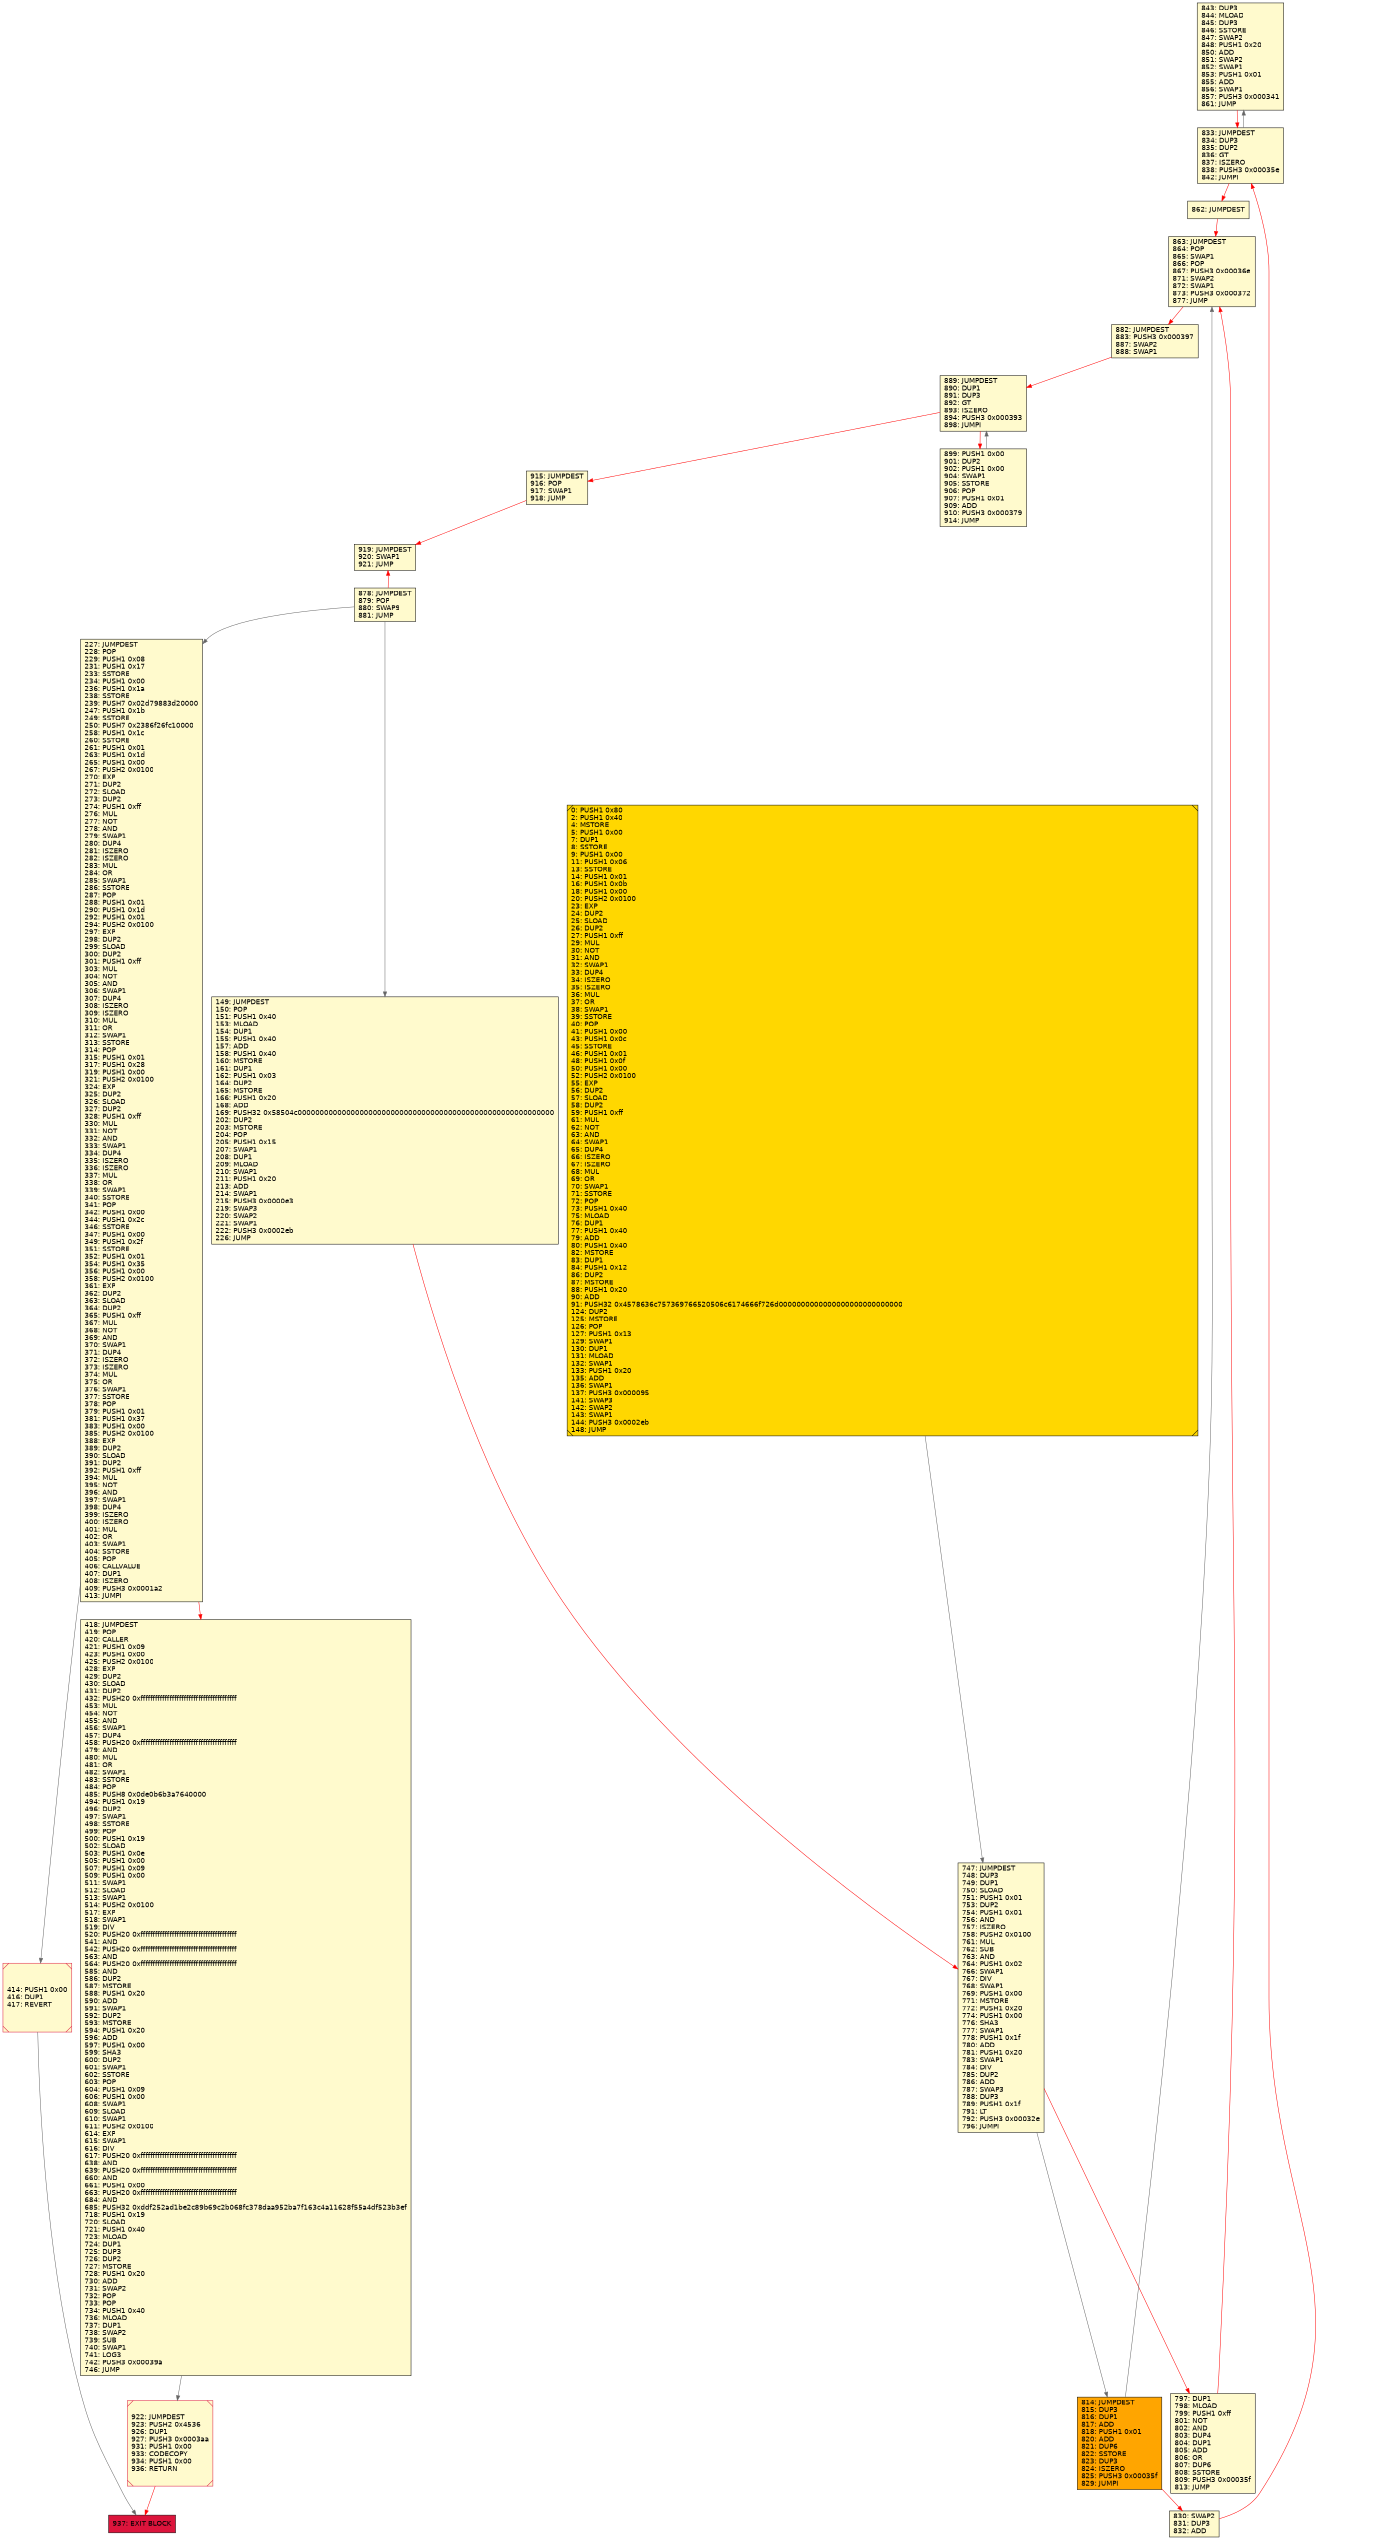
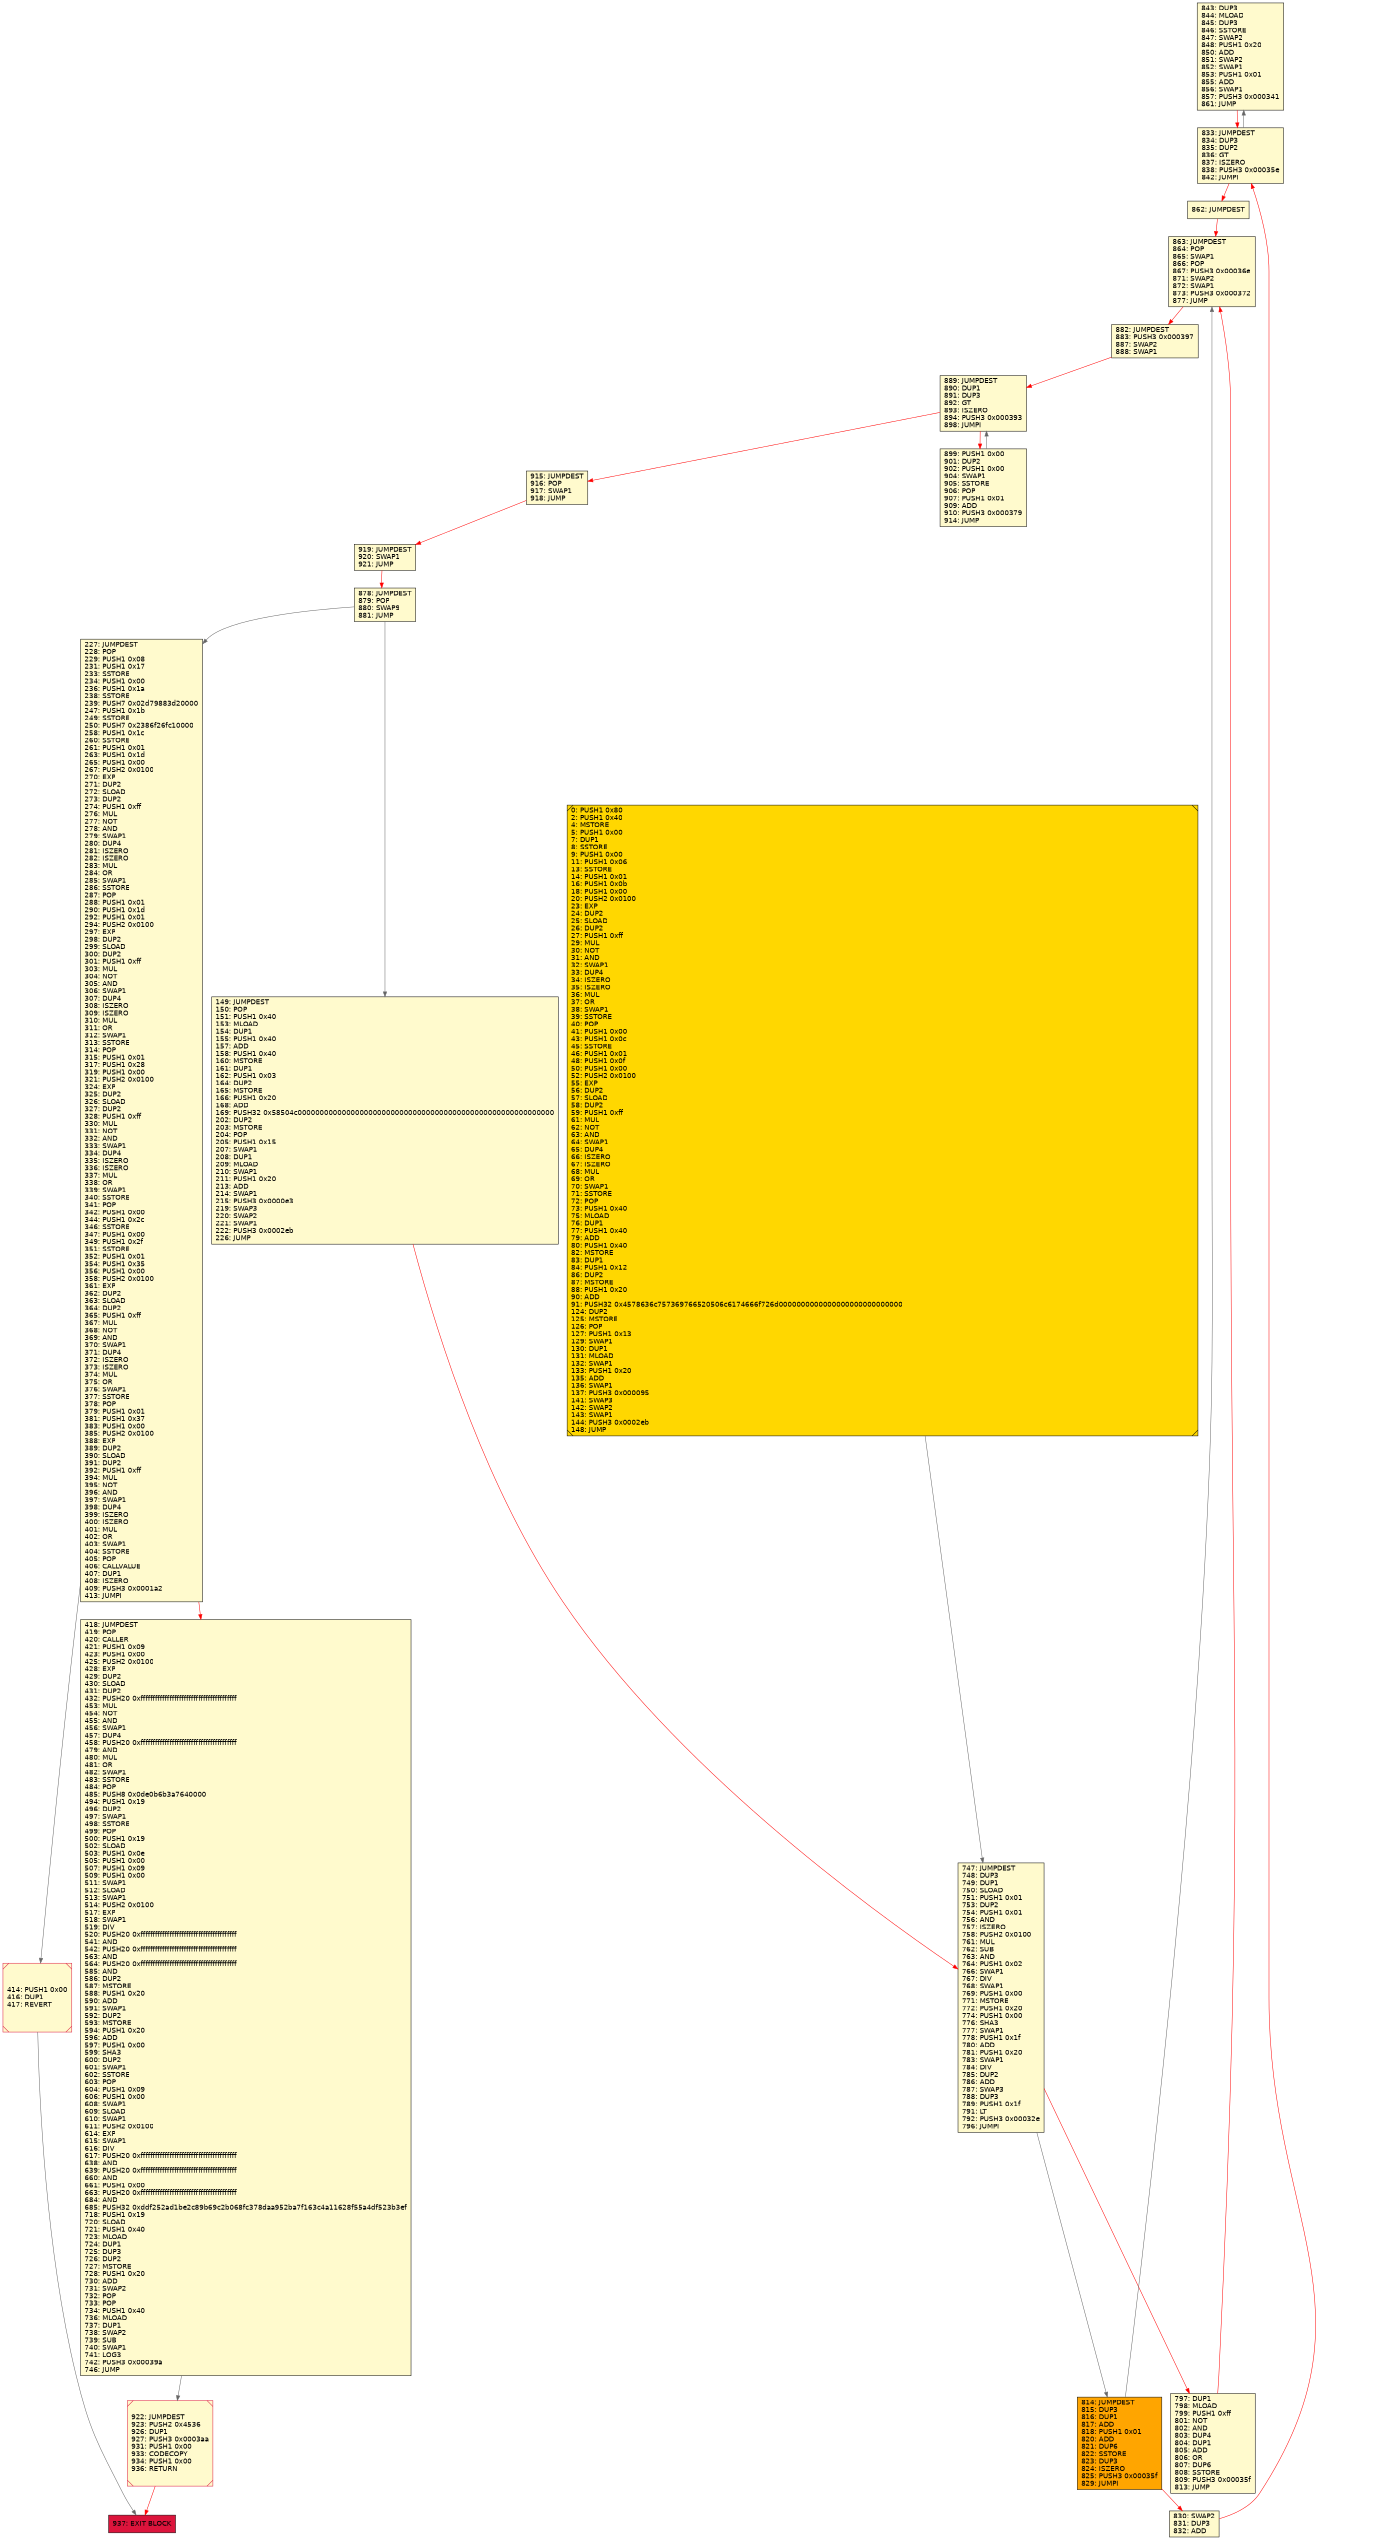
(388, 582) -> (382, 577)
